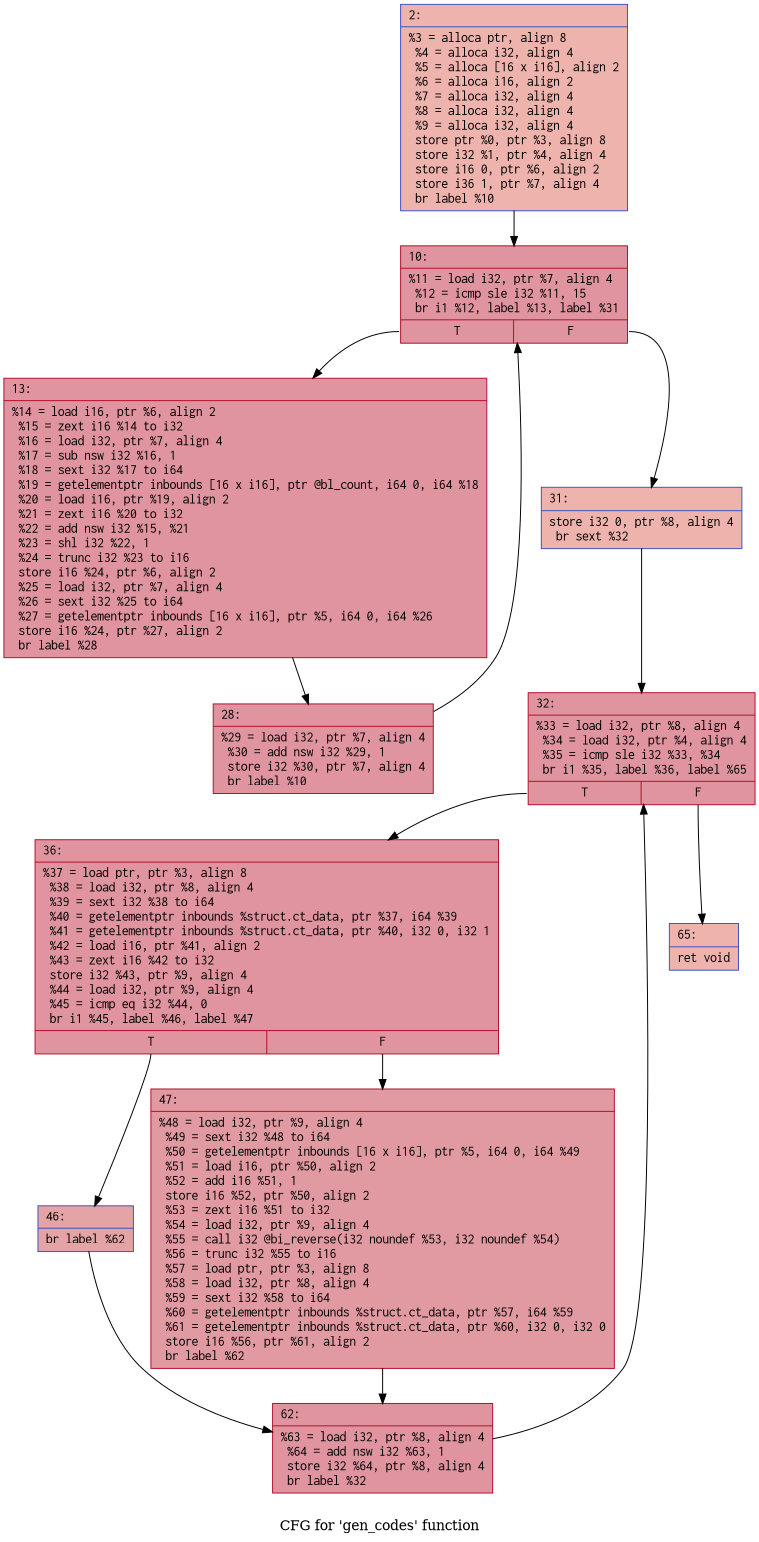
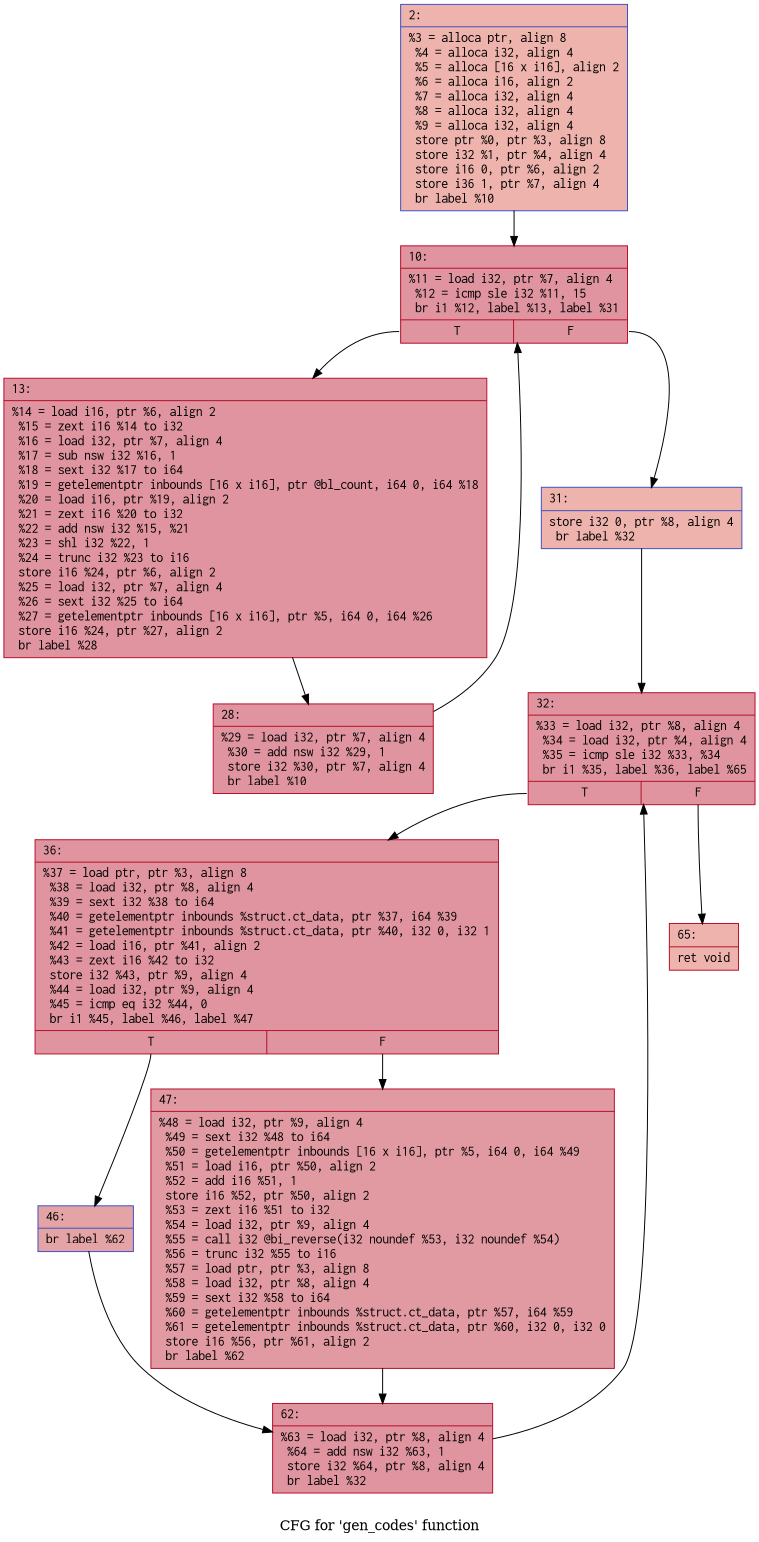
(589, 536) -> (592, 536)
(704, 947) -> (704, 947)
